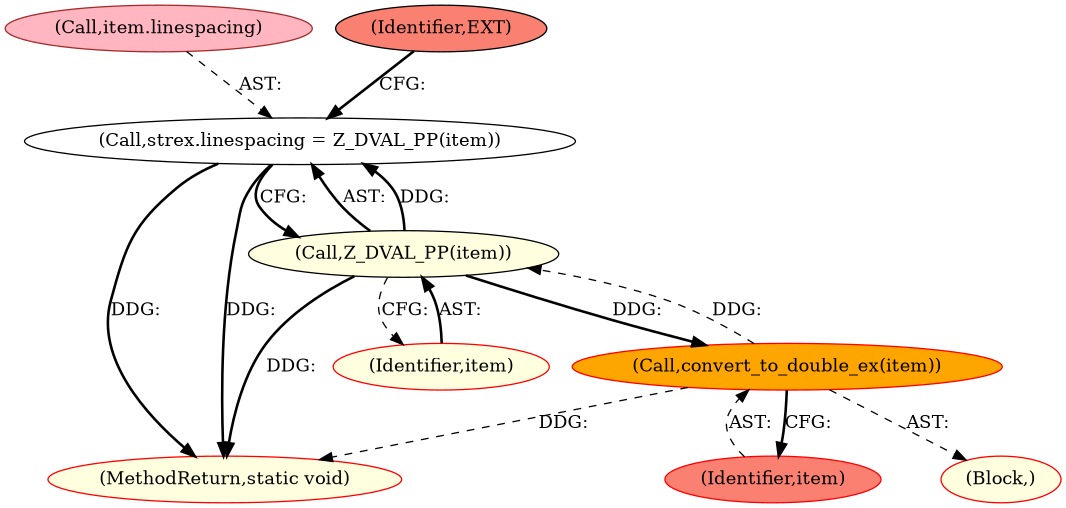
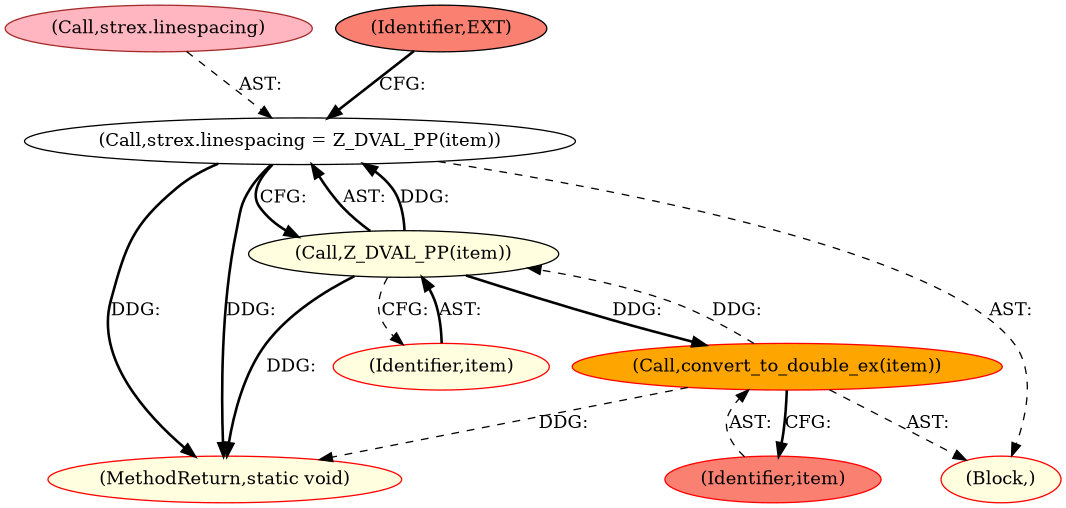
(159, 29) -> (159, 29)
none -> (788, 234)
